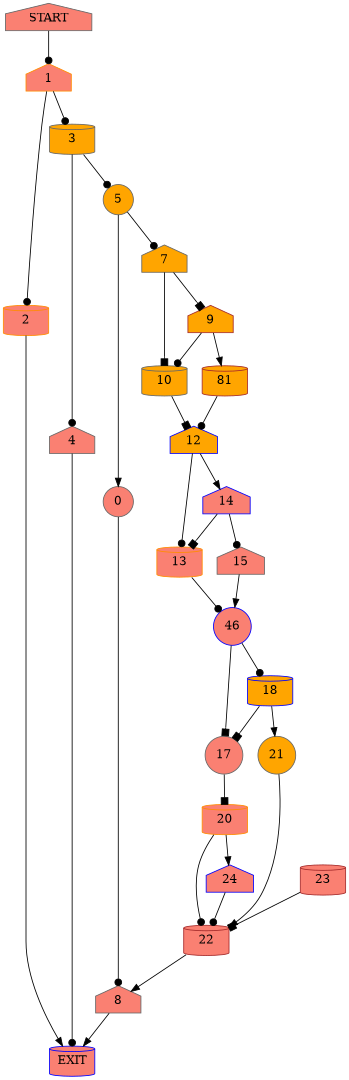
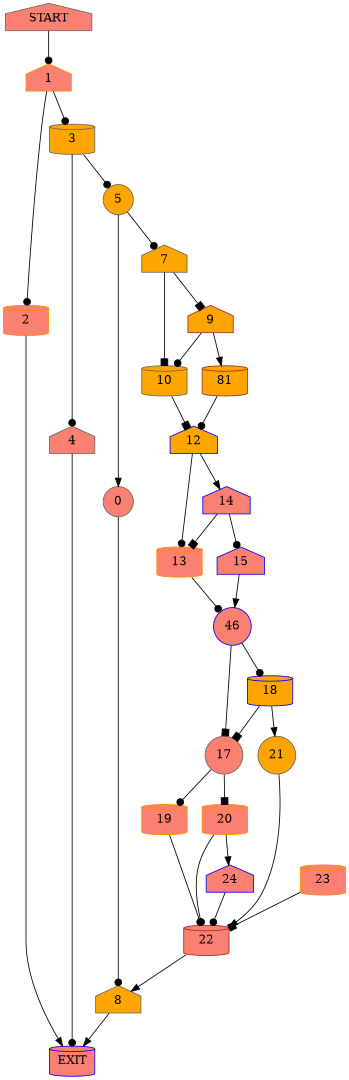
(241, 562) -> (241, 562)
none -> (164, 820)
(323, 880) -> (323, 880)
(118, 1001) -> (118, 1001)
